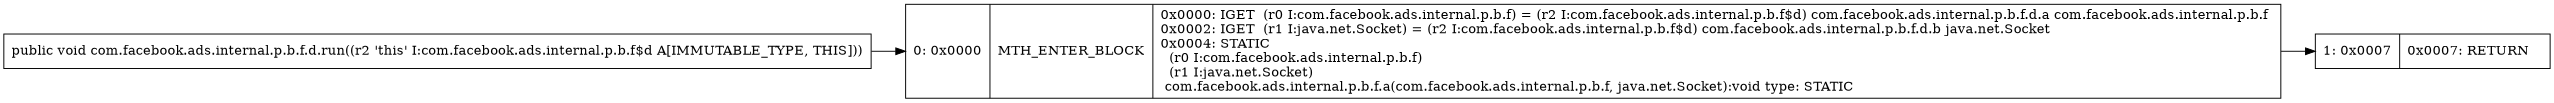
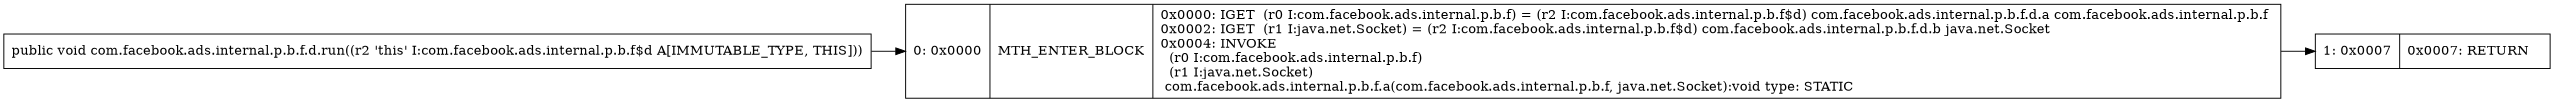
(1220, 44) -> (1223, 44)
